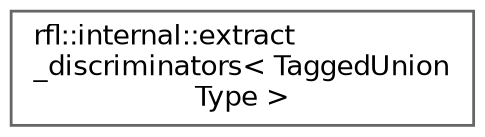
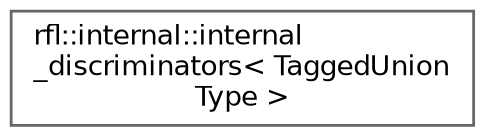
(242, 68) -> (242, 68)
